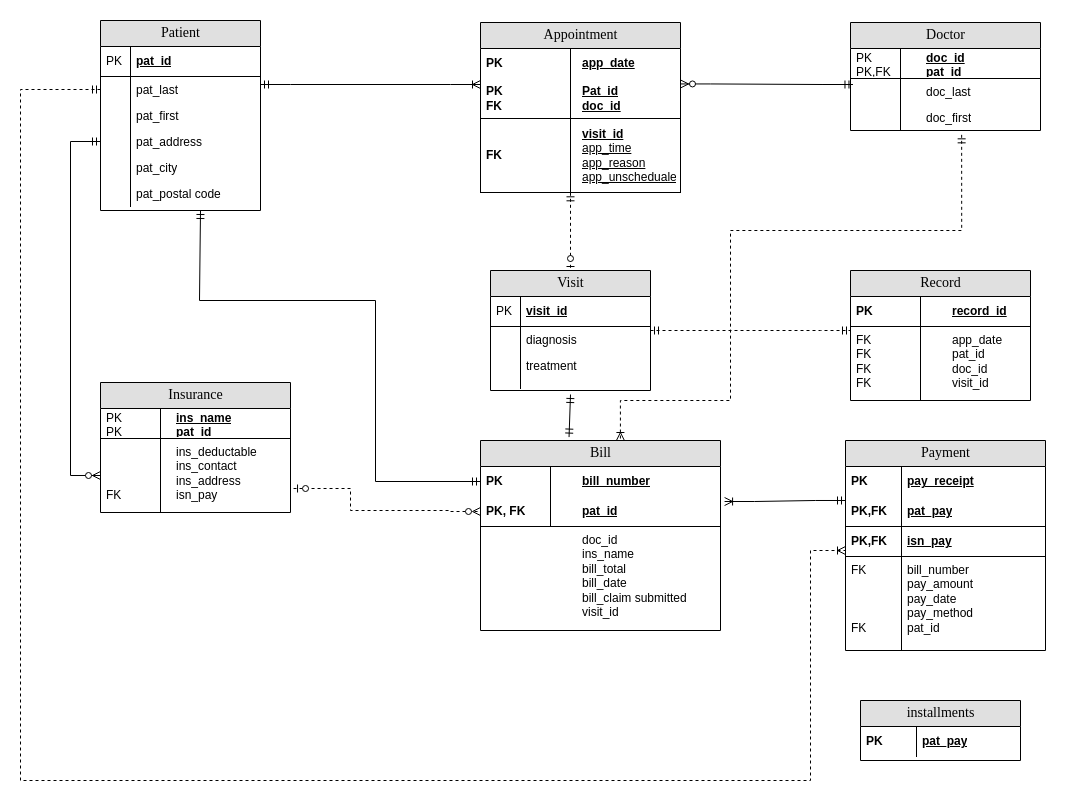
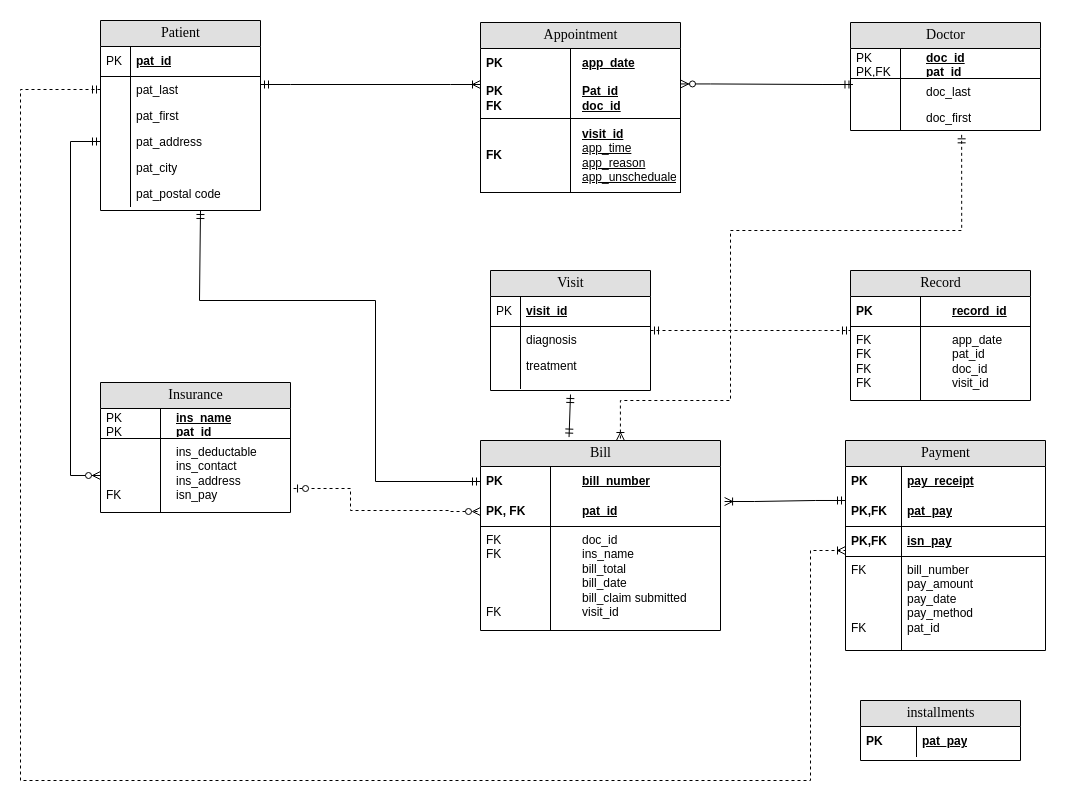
(571, 231) -> none
none -> (516, 579)
